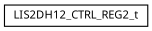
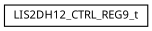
(76, 16) -> (76, 16)
